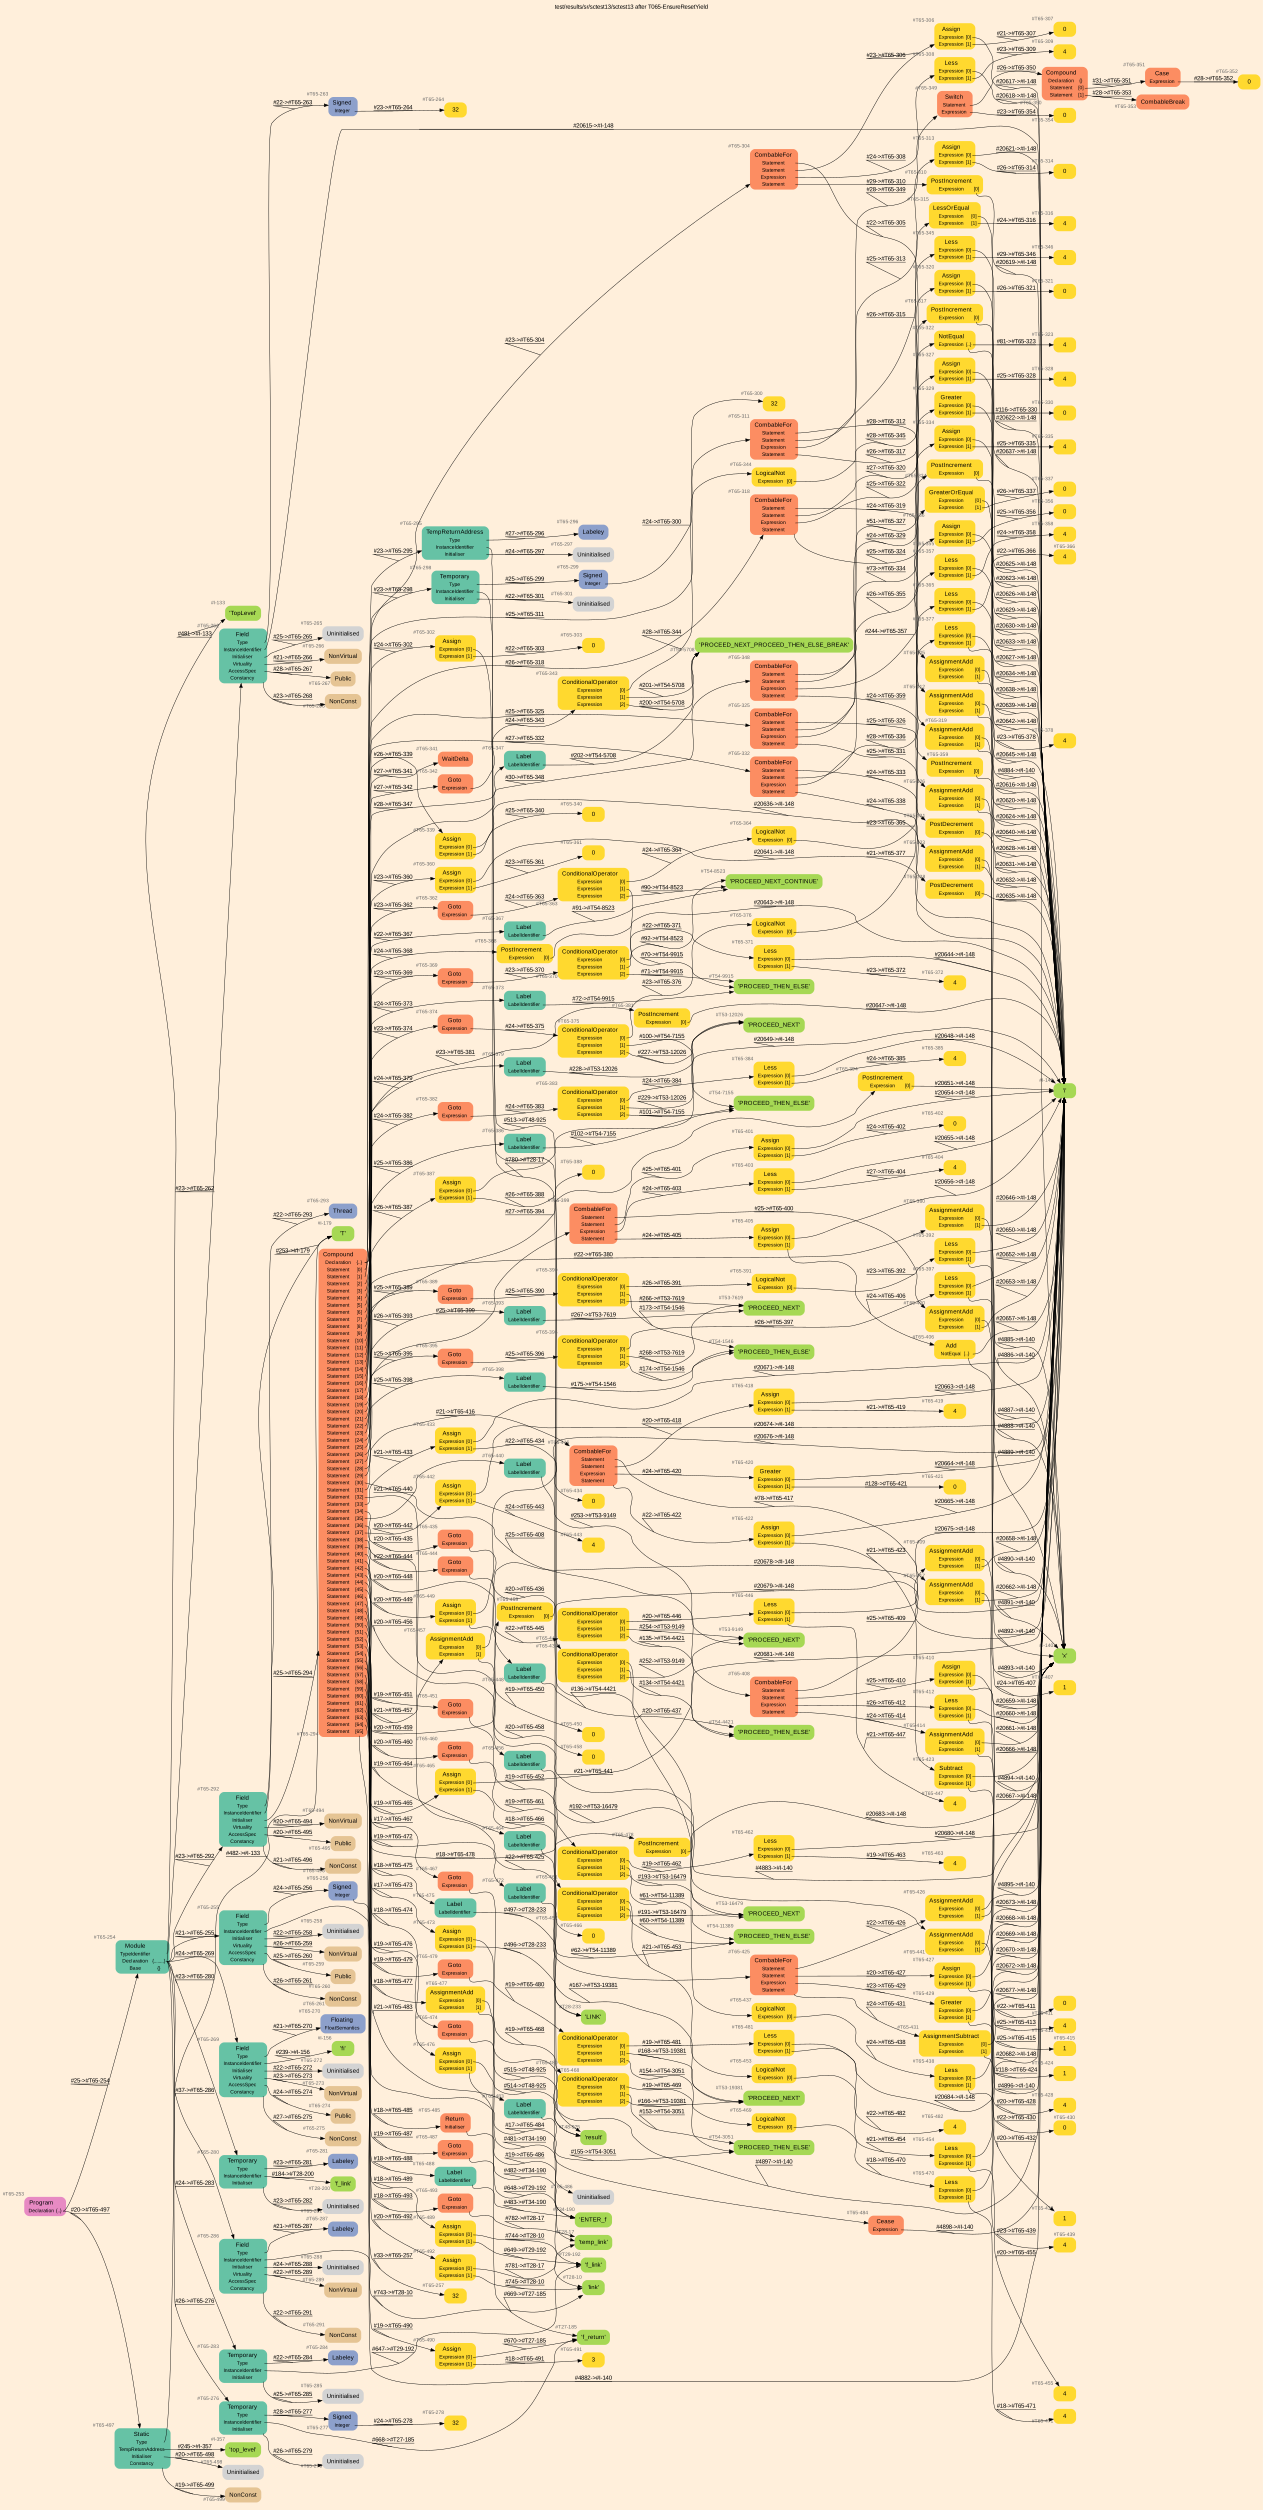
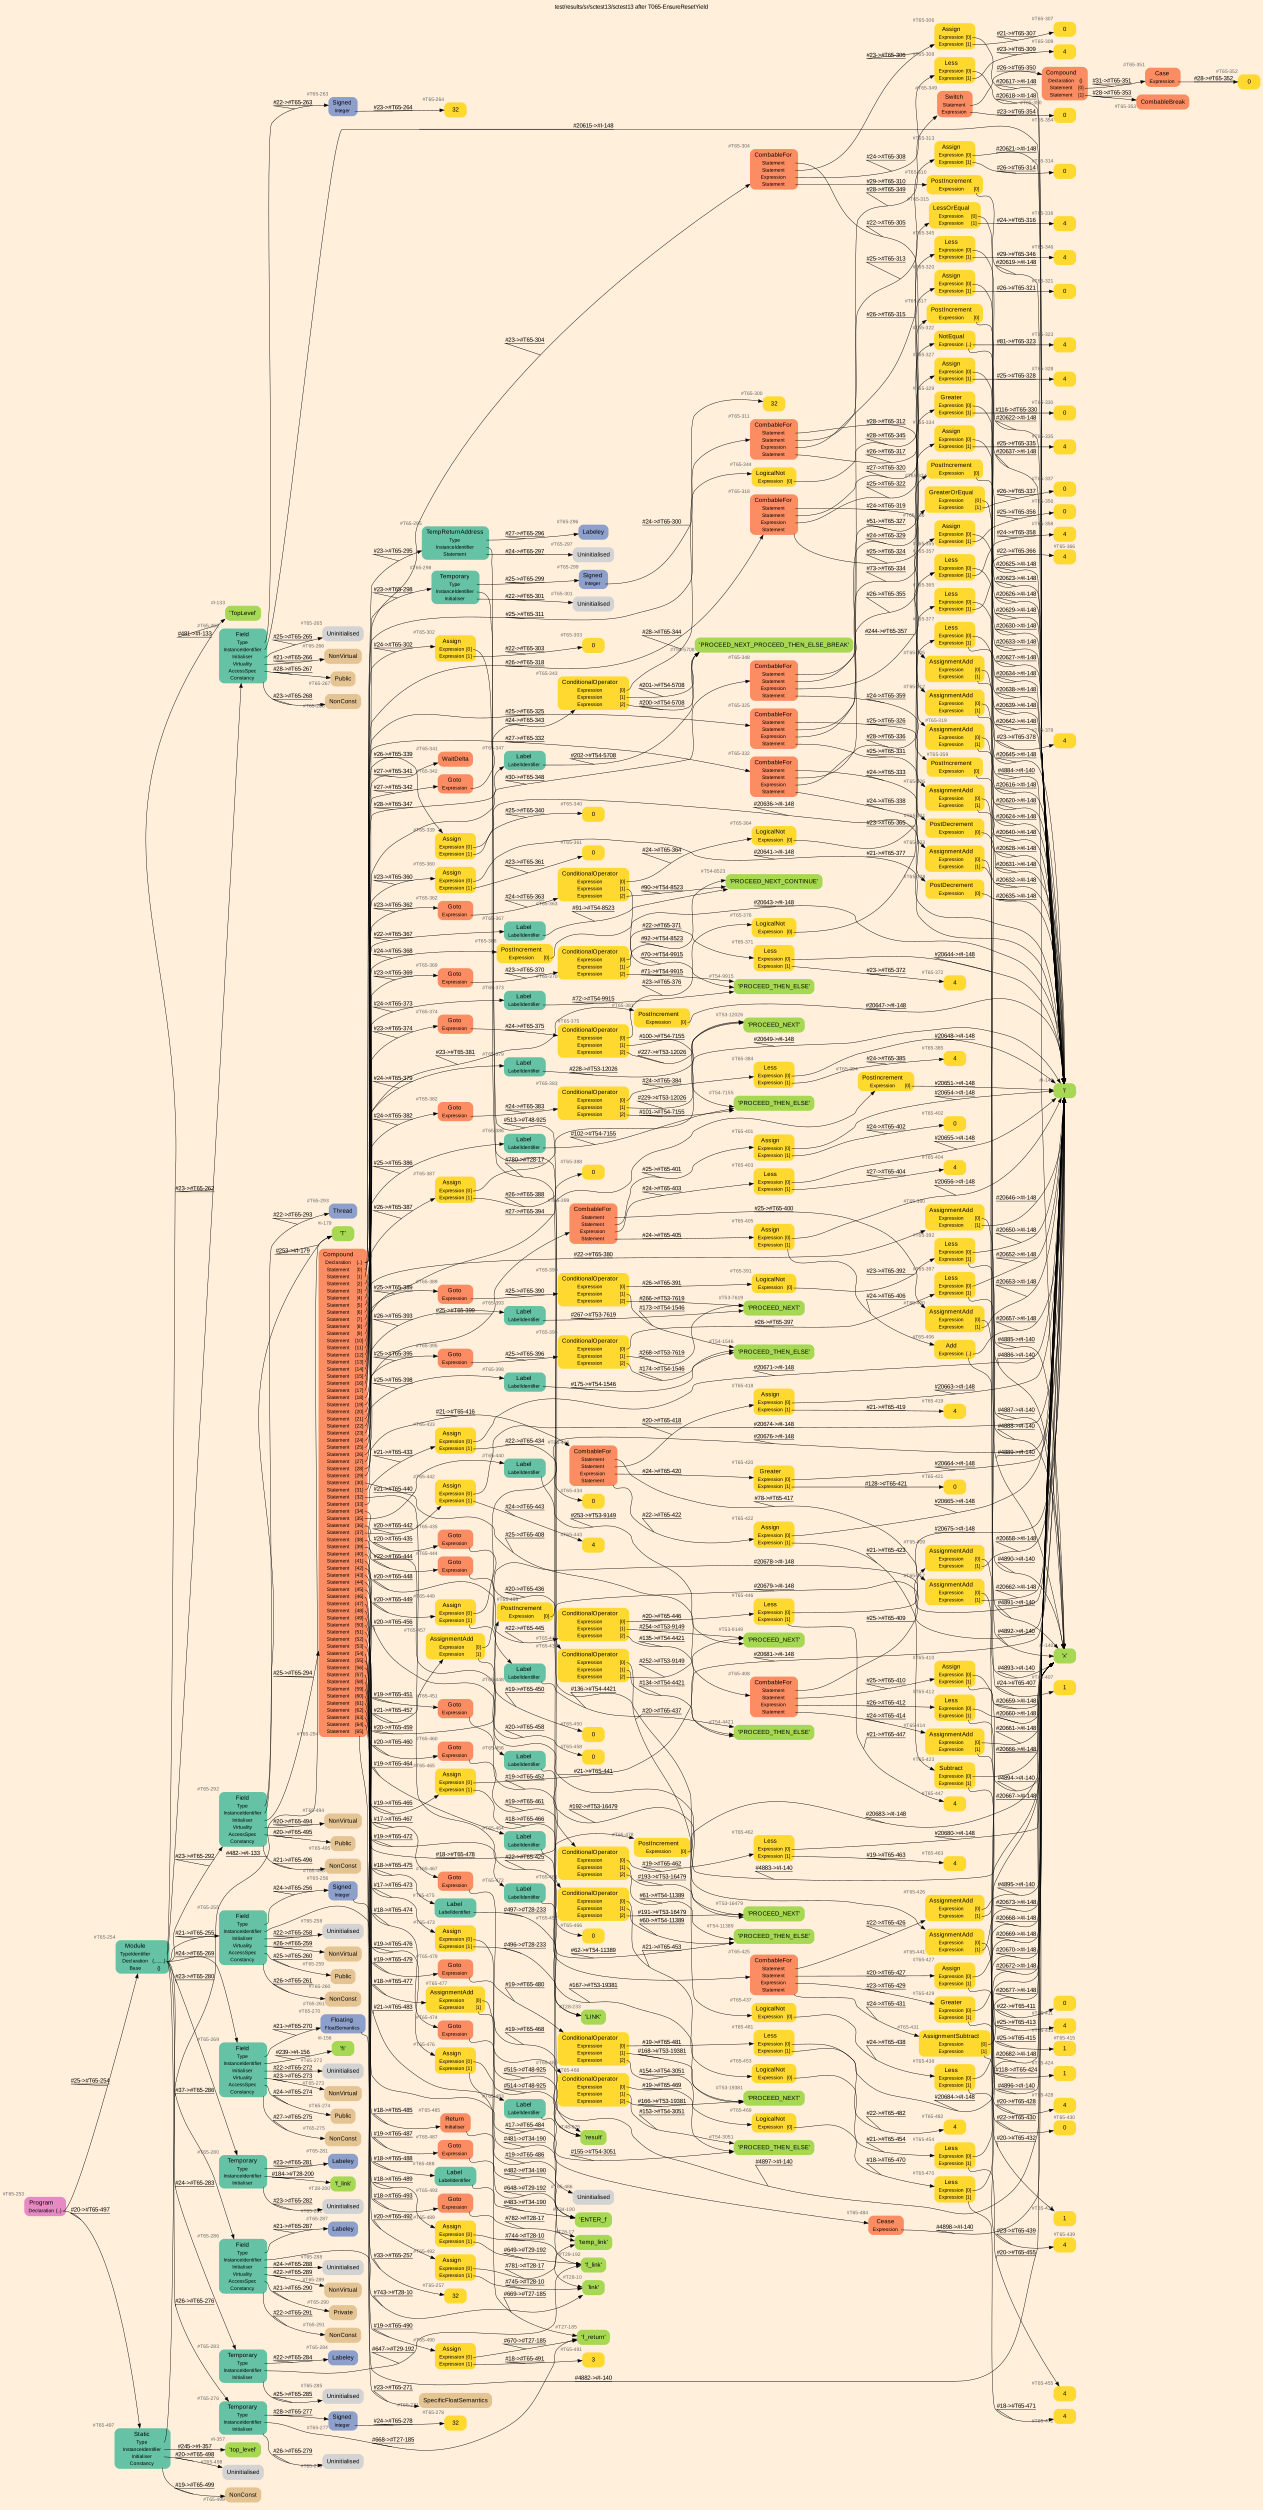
(455, 554) -> (455, 554)
(951, 1354) -> (951, 1354)
none -> (343, 2313)
none -> (455, 2400)
(142, 2449) -> (142, 2449)
